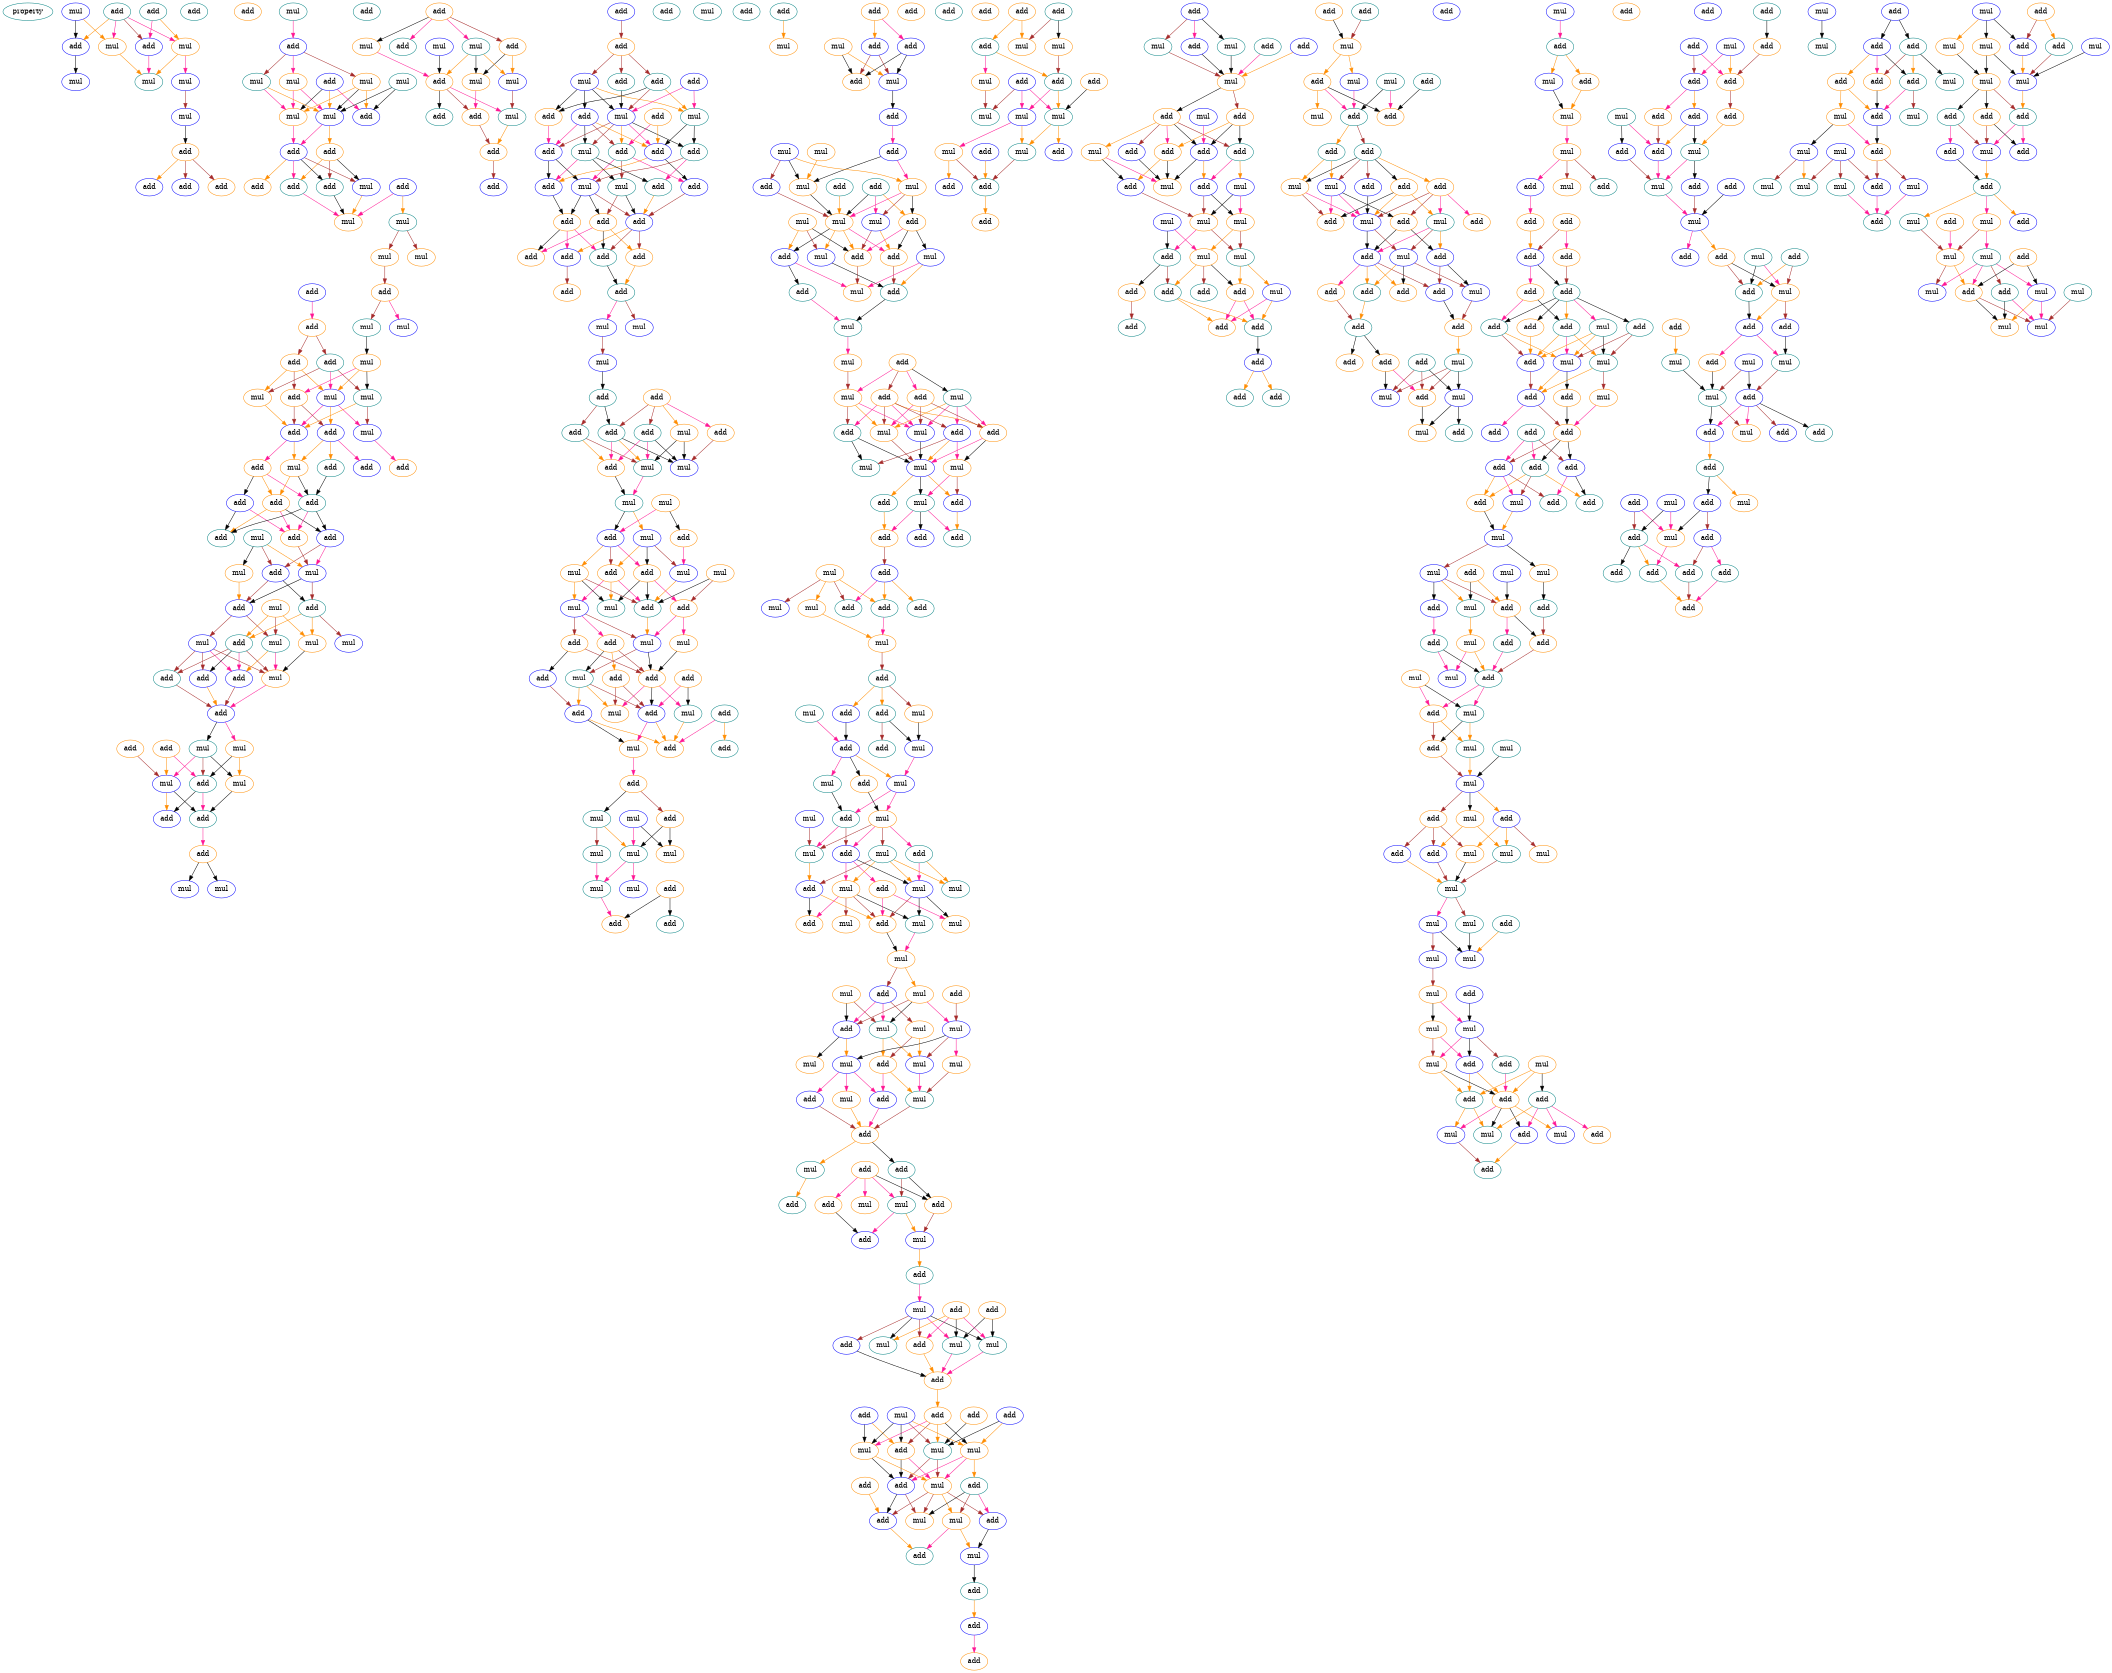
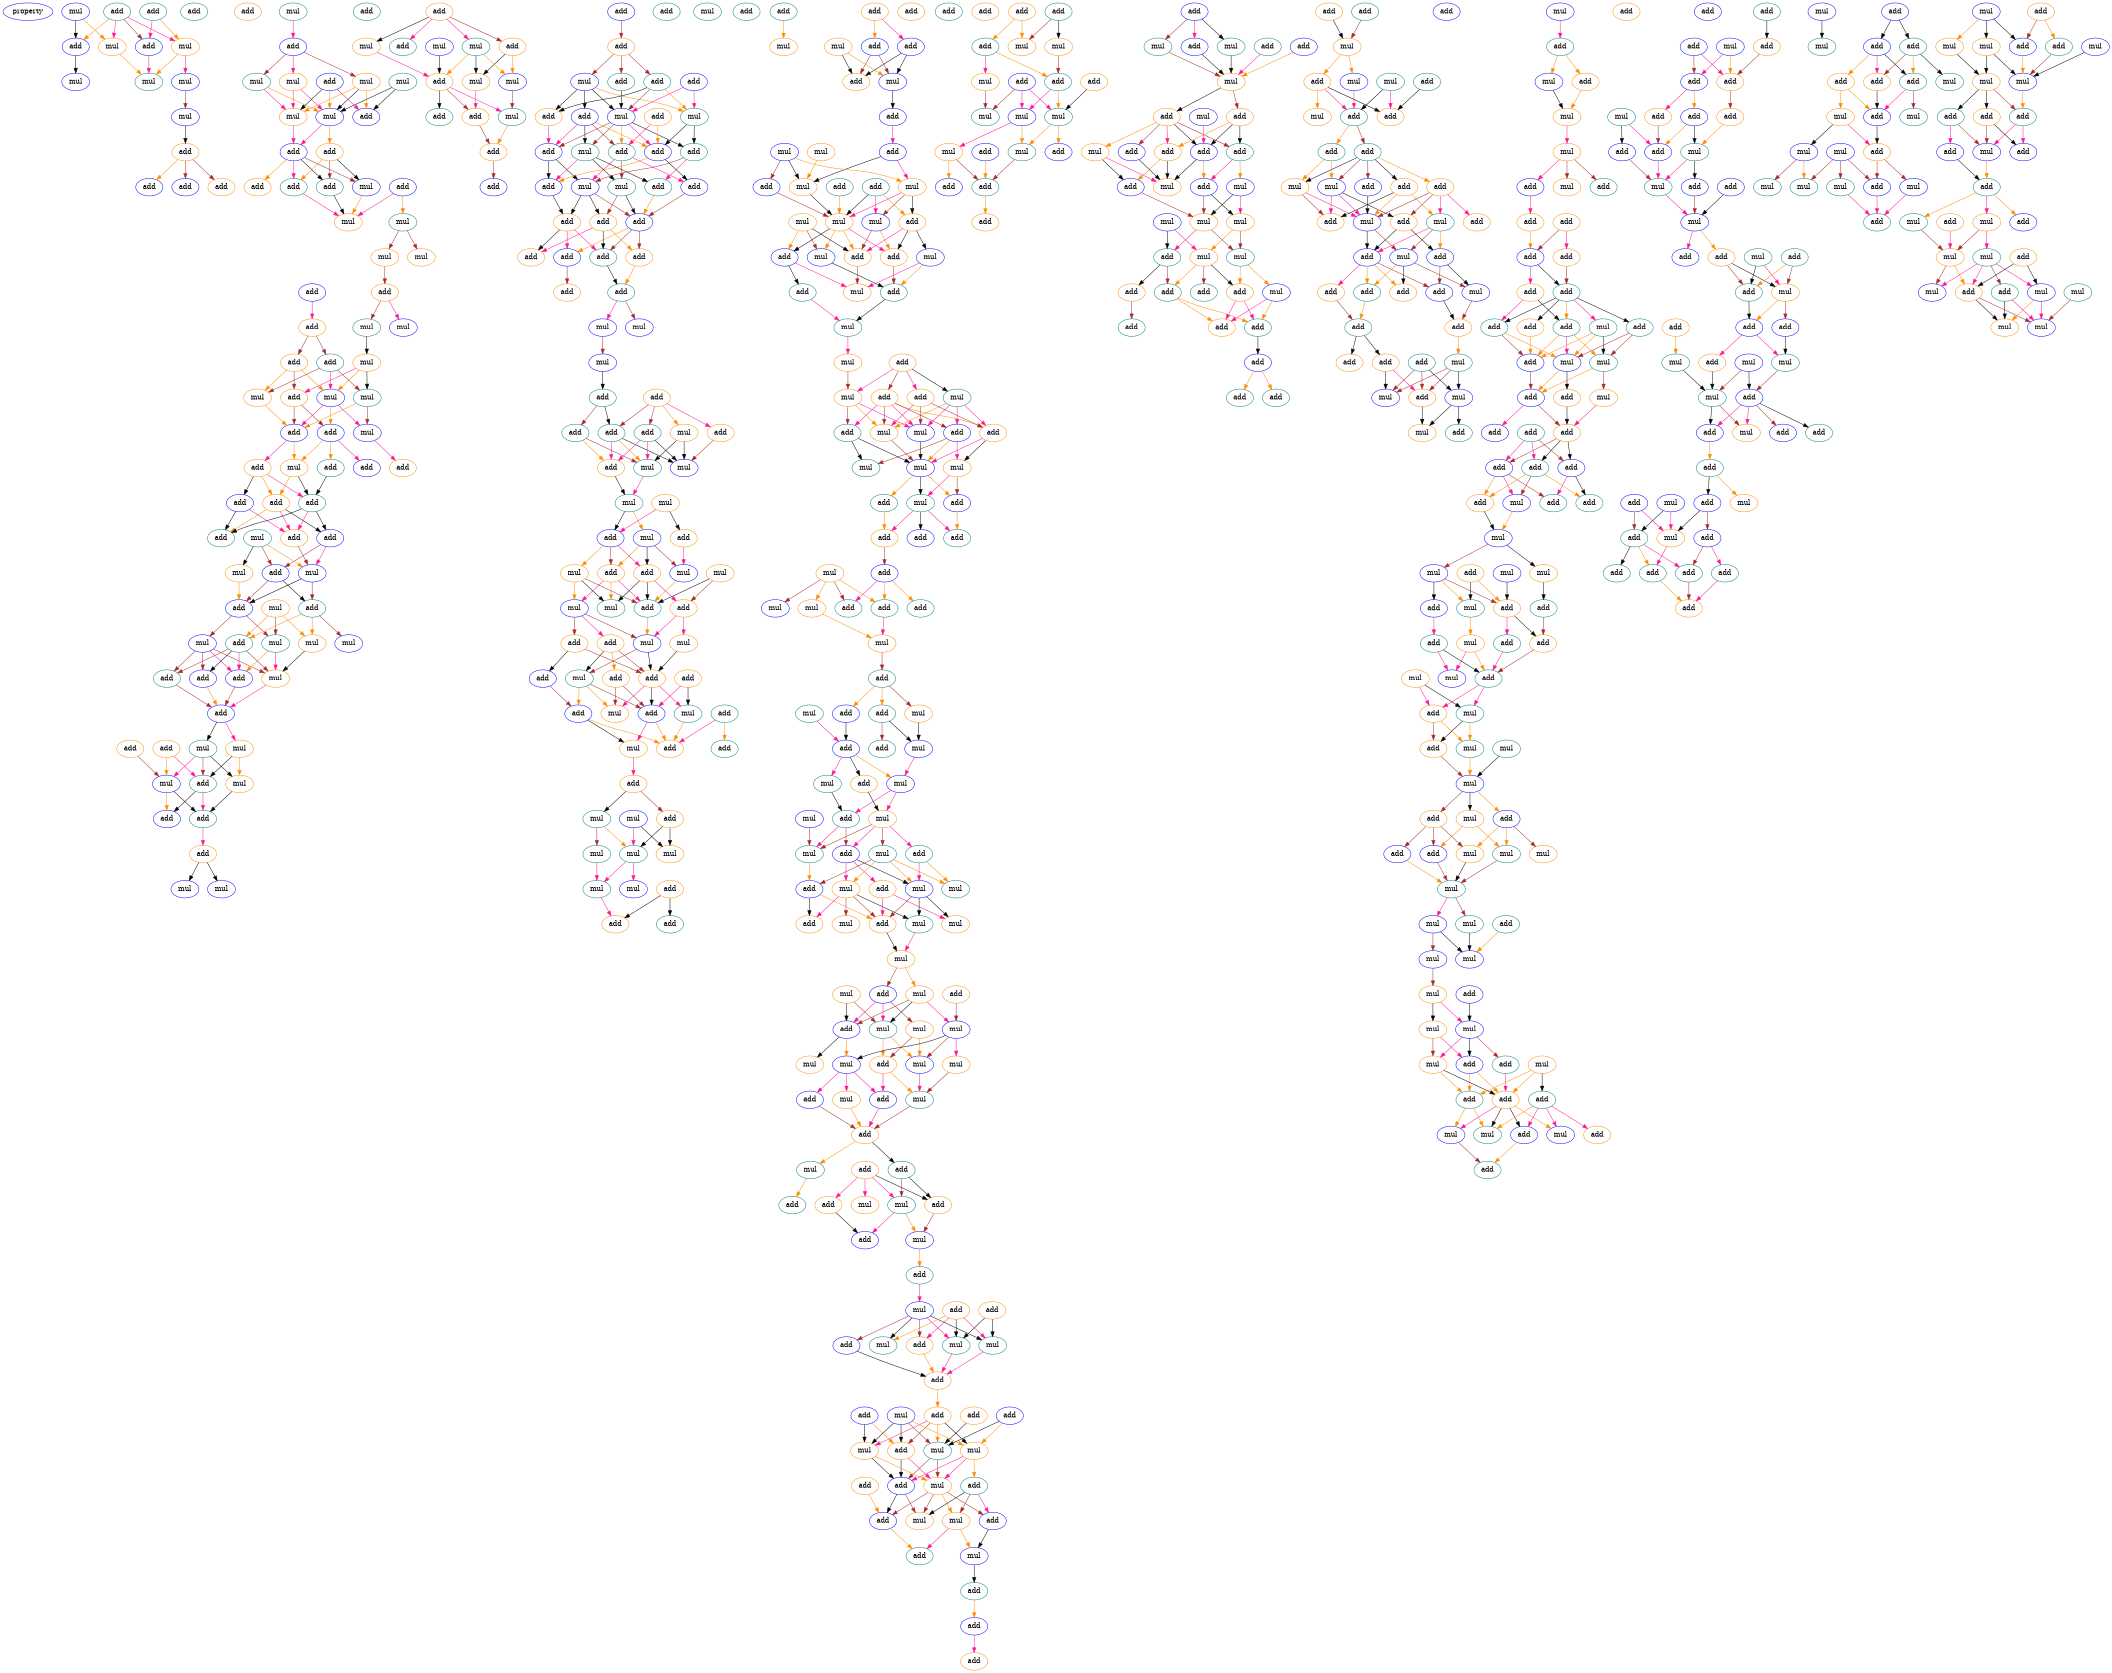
(28, 12) -> (28, 12)
